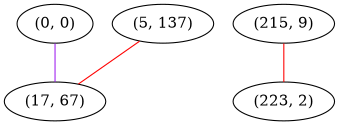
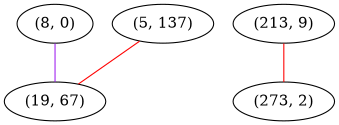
(55, 24) -> (55, 24)
(284, 24) -> (284, 24)
(55, 101) -> (55, 101)
(284, 101) -> (284, 101)
